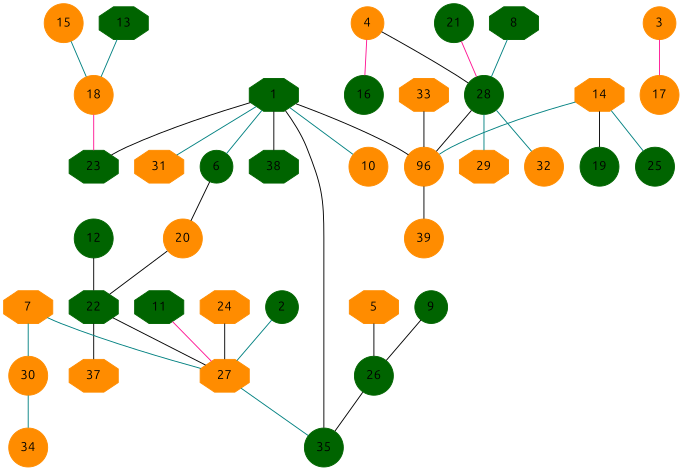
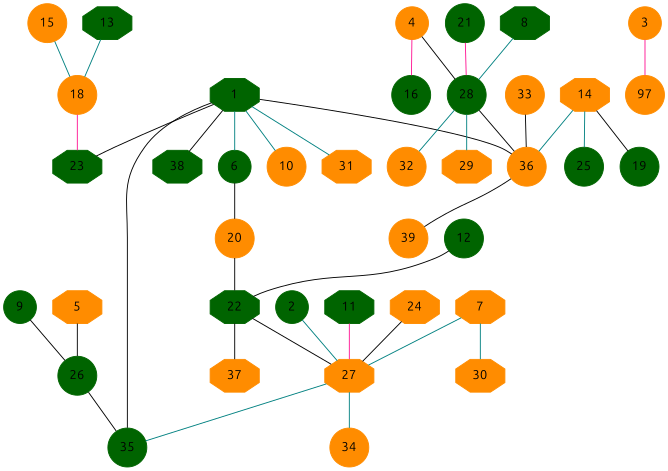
(424, 95) -> (525, 95)
(660, 95) -> (645, 95)
(424, 167) -> (527, 167)
(28, 376) -> (480, 376)
(28, 412) -> (349, 410)
